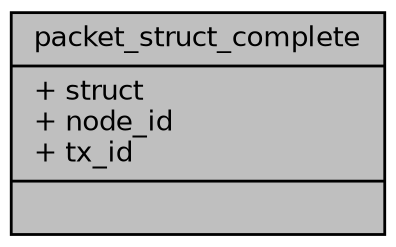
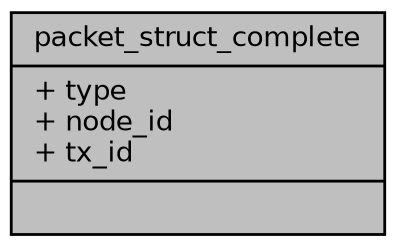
(90, 91) -> (81, 91)
